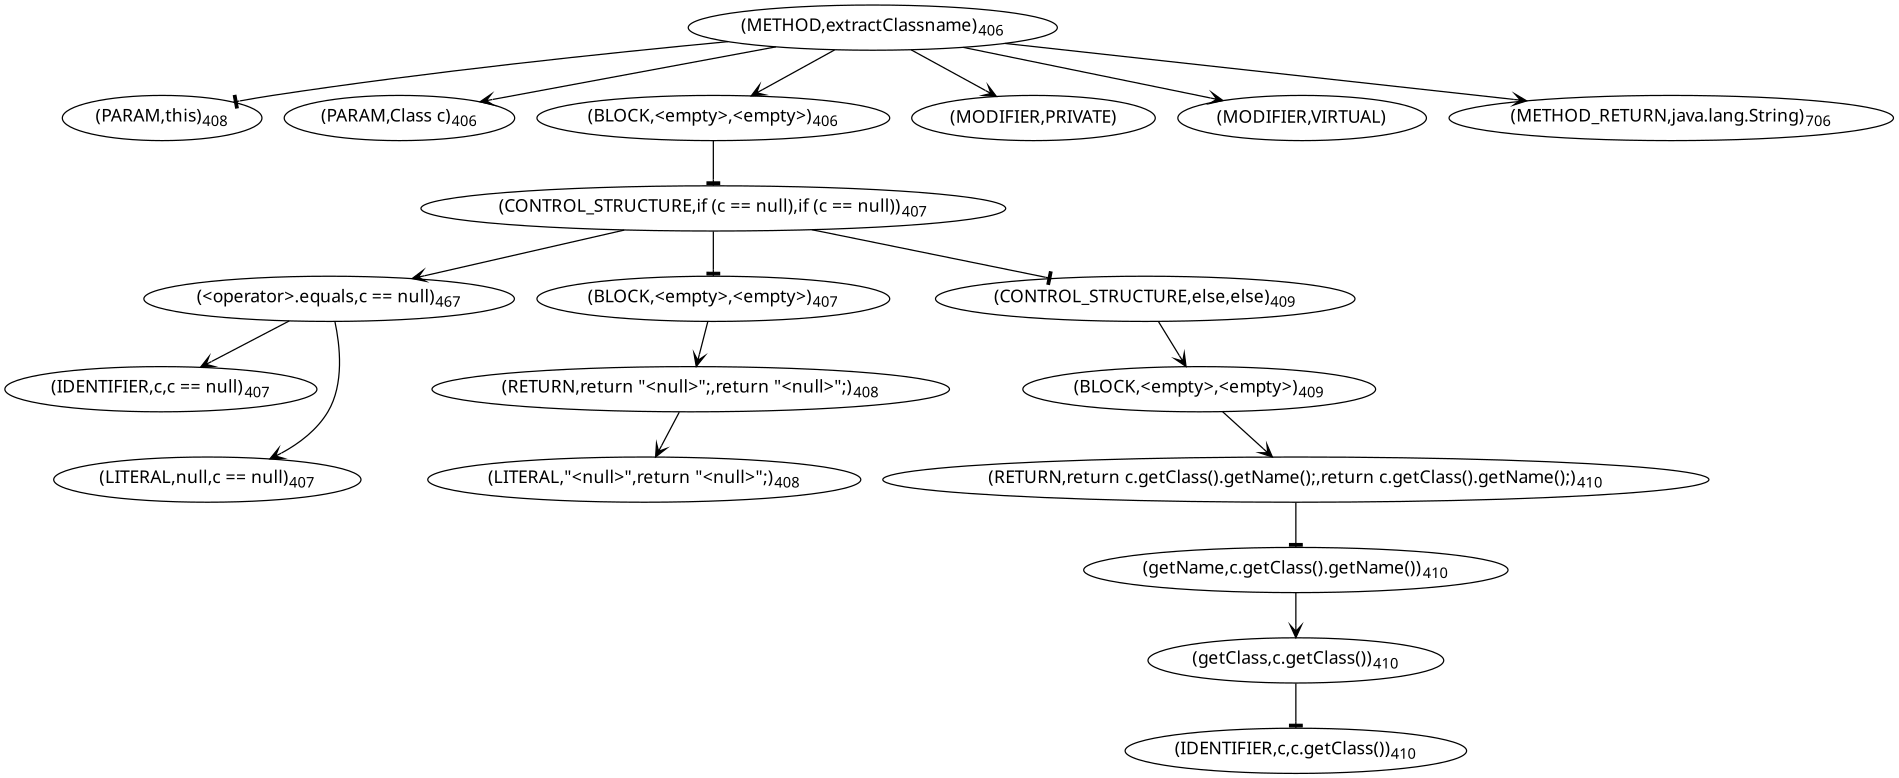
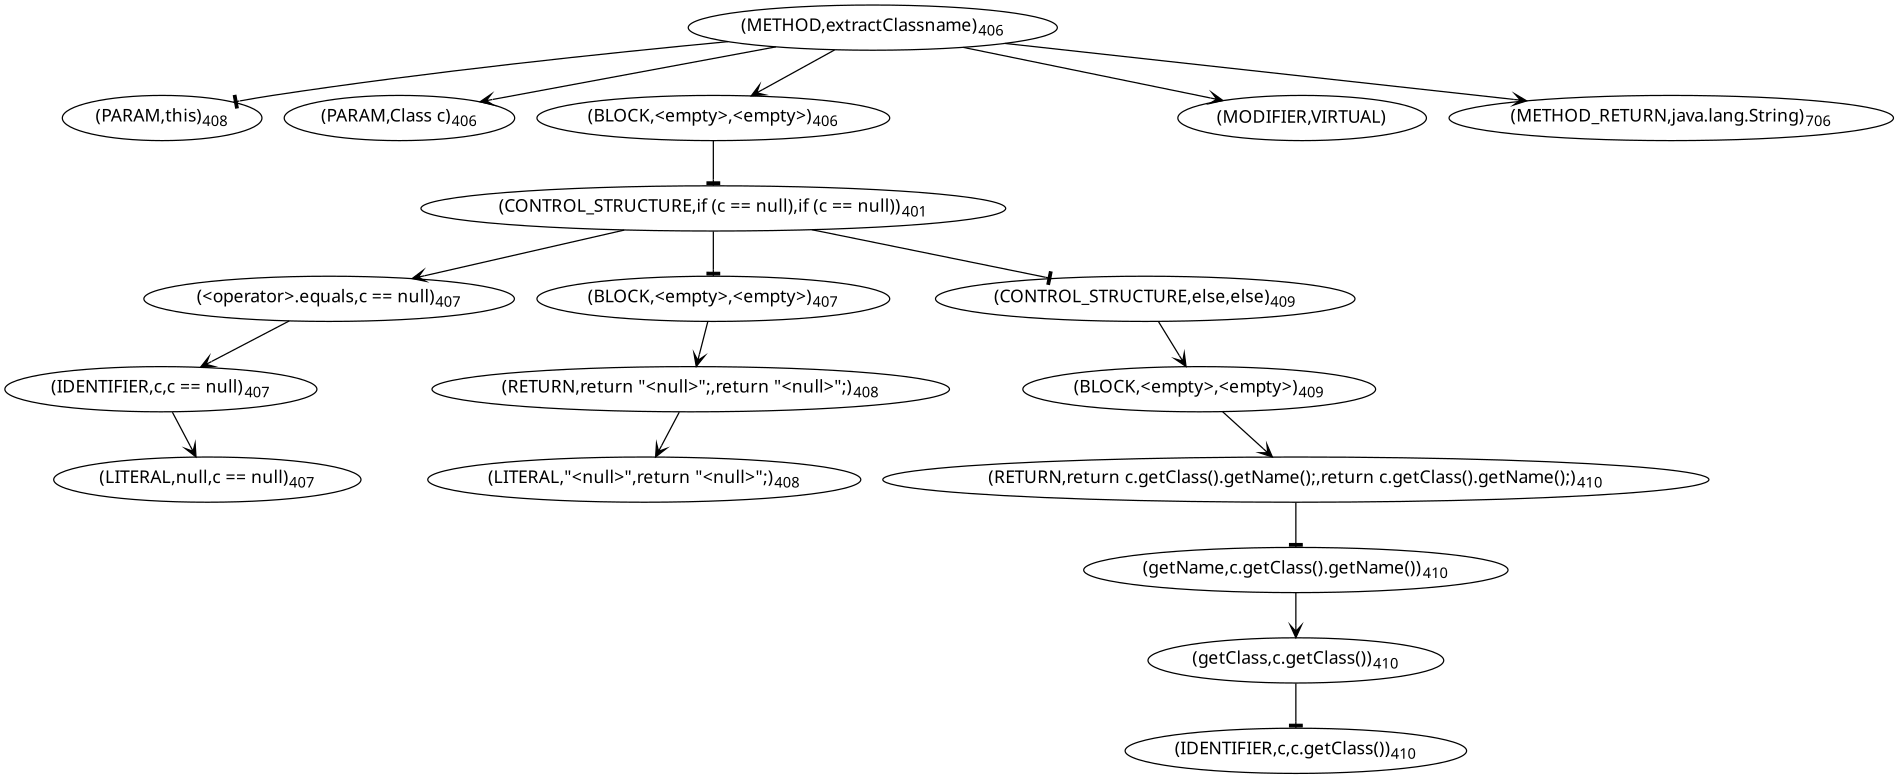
(1033, 118) -> none
(915, 207) -> (915, 207)
(448, 297) -> (448, 297)
(334, 398) -> (181, 429)
